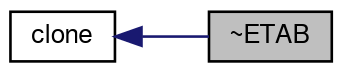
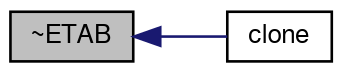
(176, 37) -> (194, 37)
